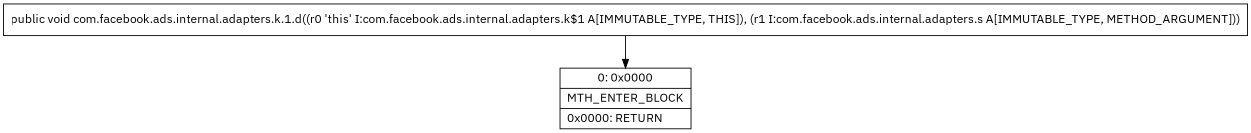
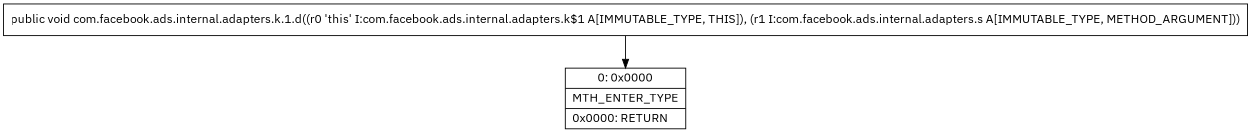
(626, 98) -> (626, 98)
